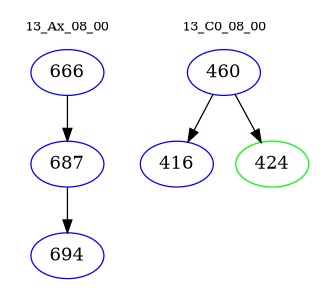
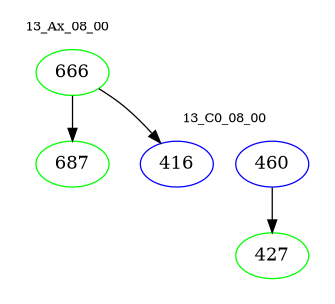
(67, 73) -> (73, 73)
(204, 112) -> (138, 119)
(67, 164) -> (73, 164)
(272, 164) -> (272, 256)
(67, 256) -> none
